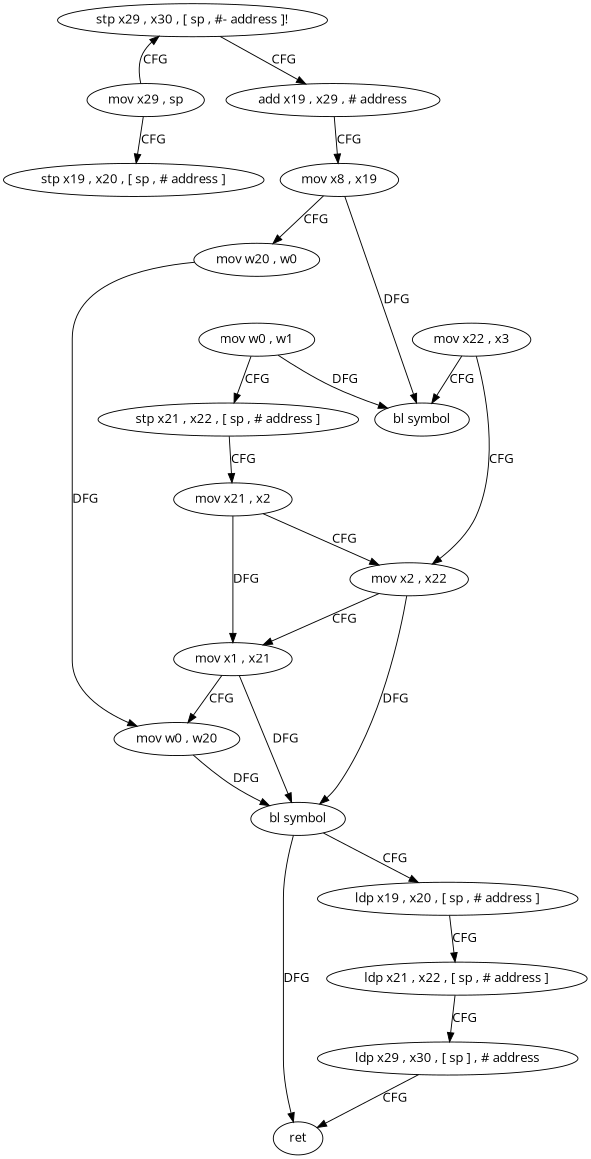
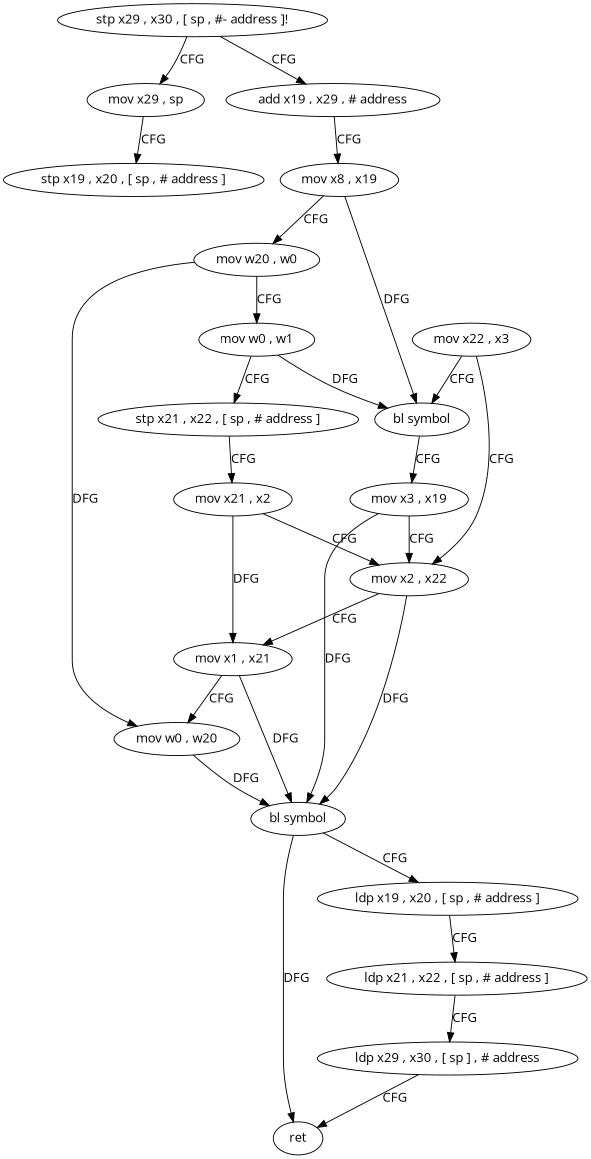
(140, 61) -> (178, 57)
none -> (257, 295)
none -> (409, 499)
